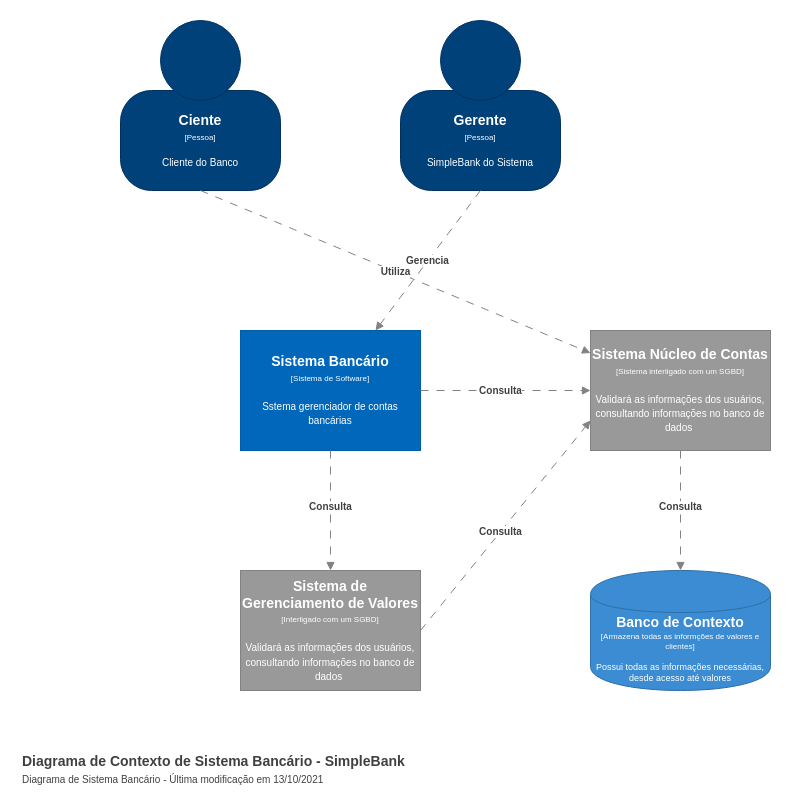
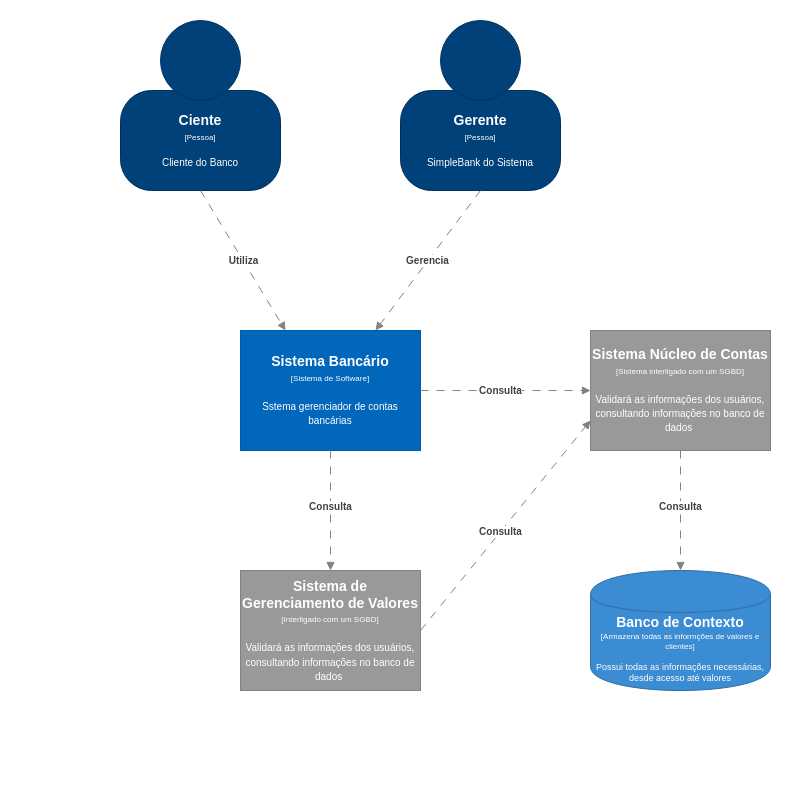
(356, 255) -> (221, 225)
(221, 771) -> none
